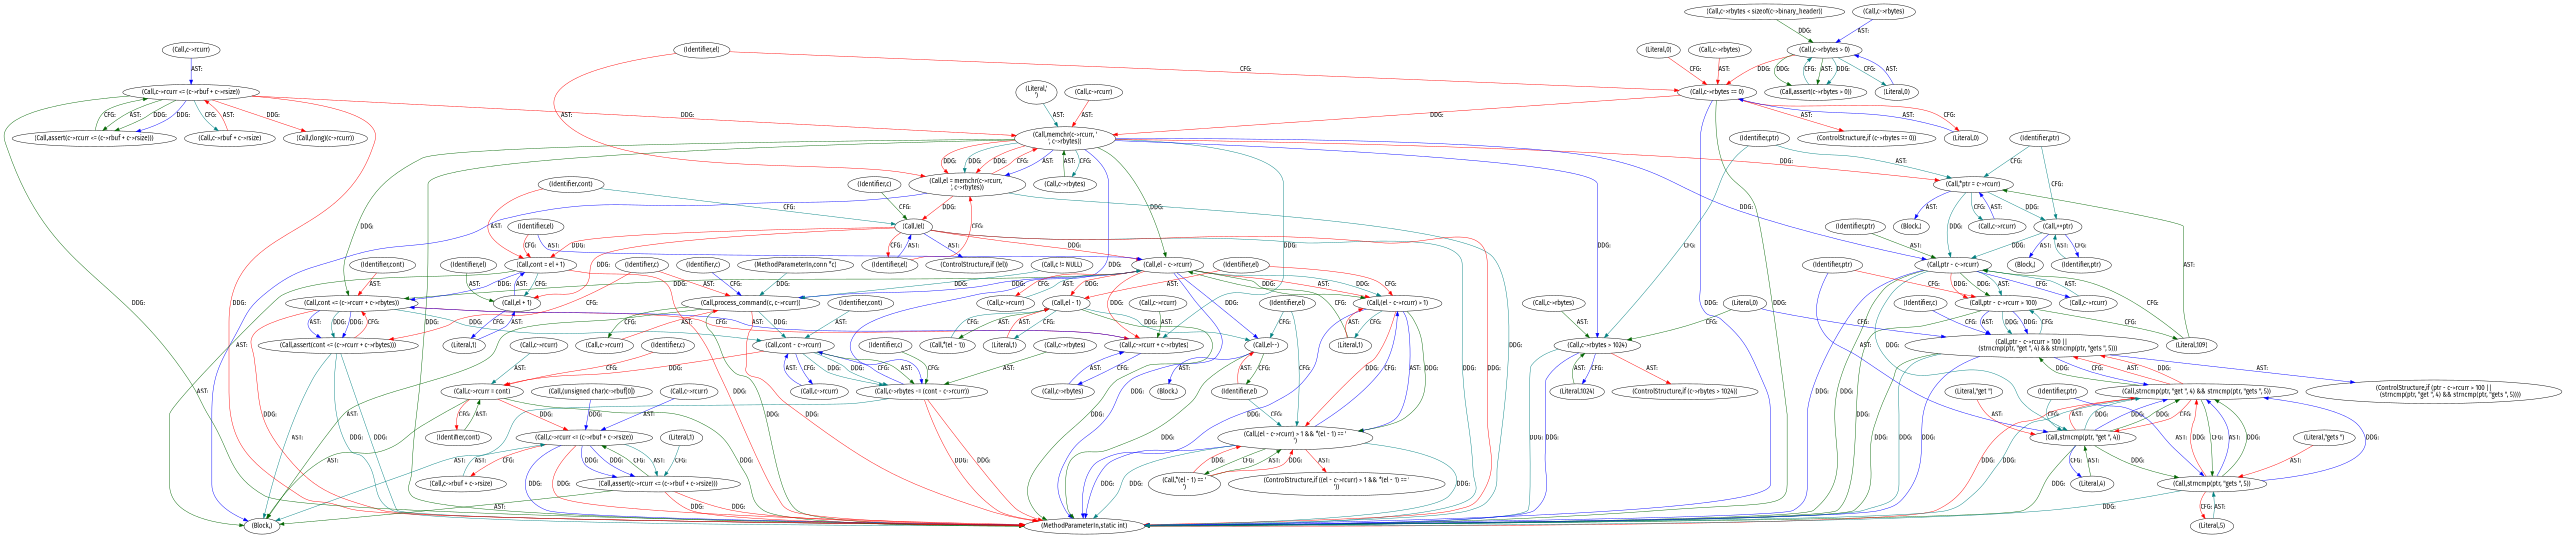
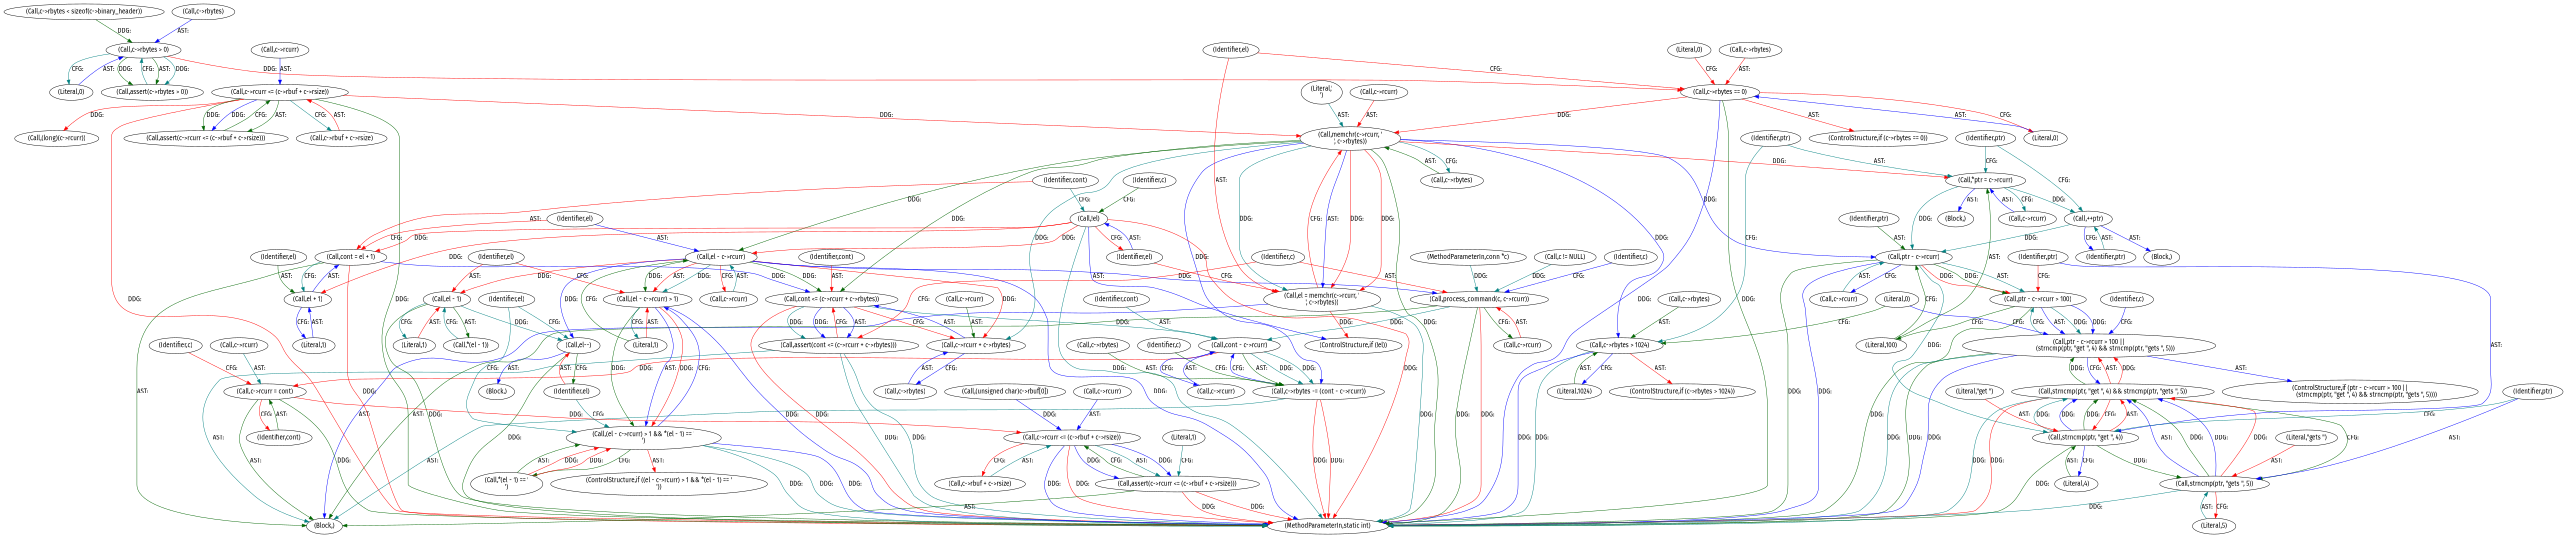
(939, 207) -> (1338, 323)
(2192, 346) -> (1881, 346)
